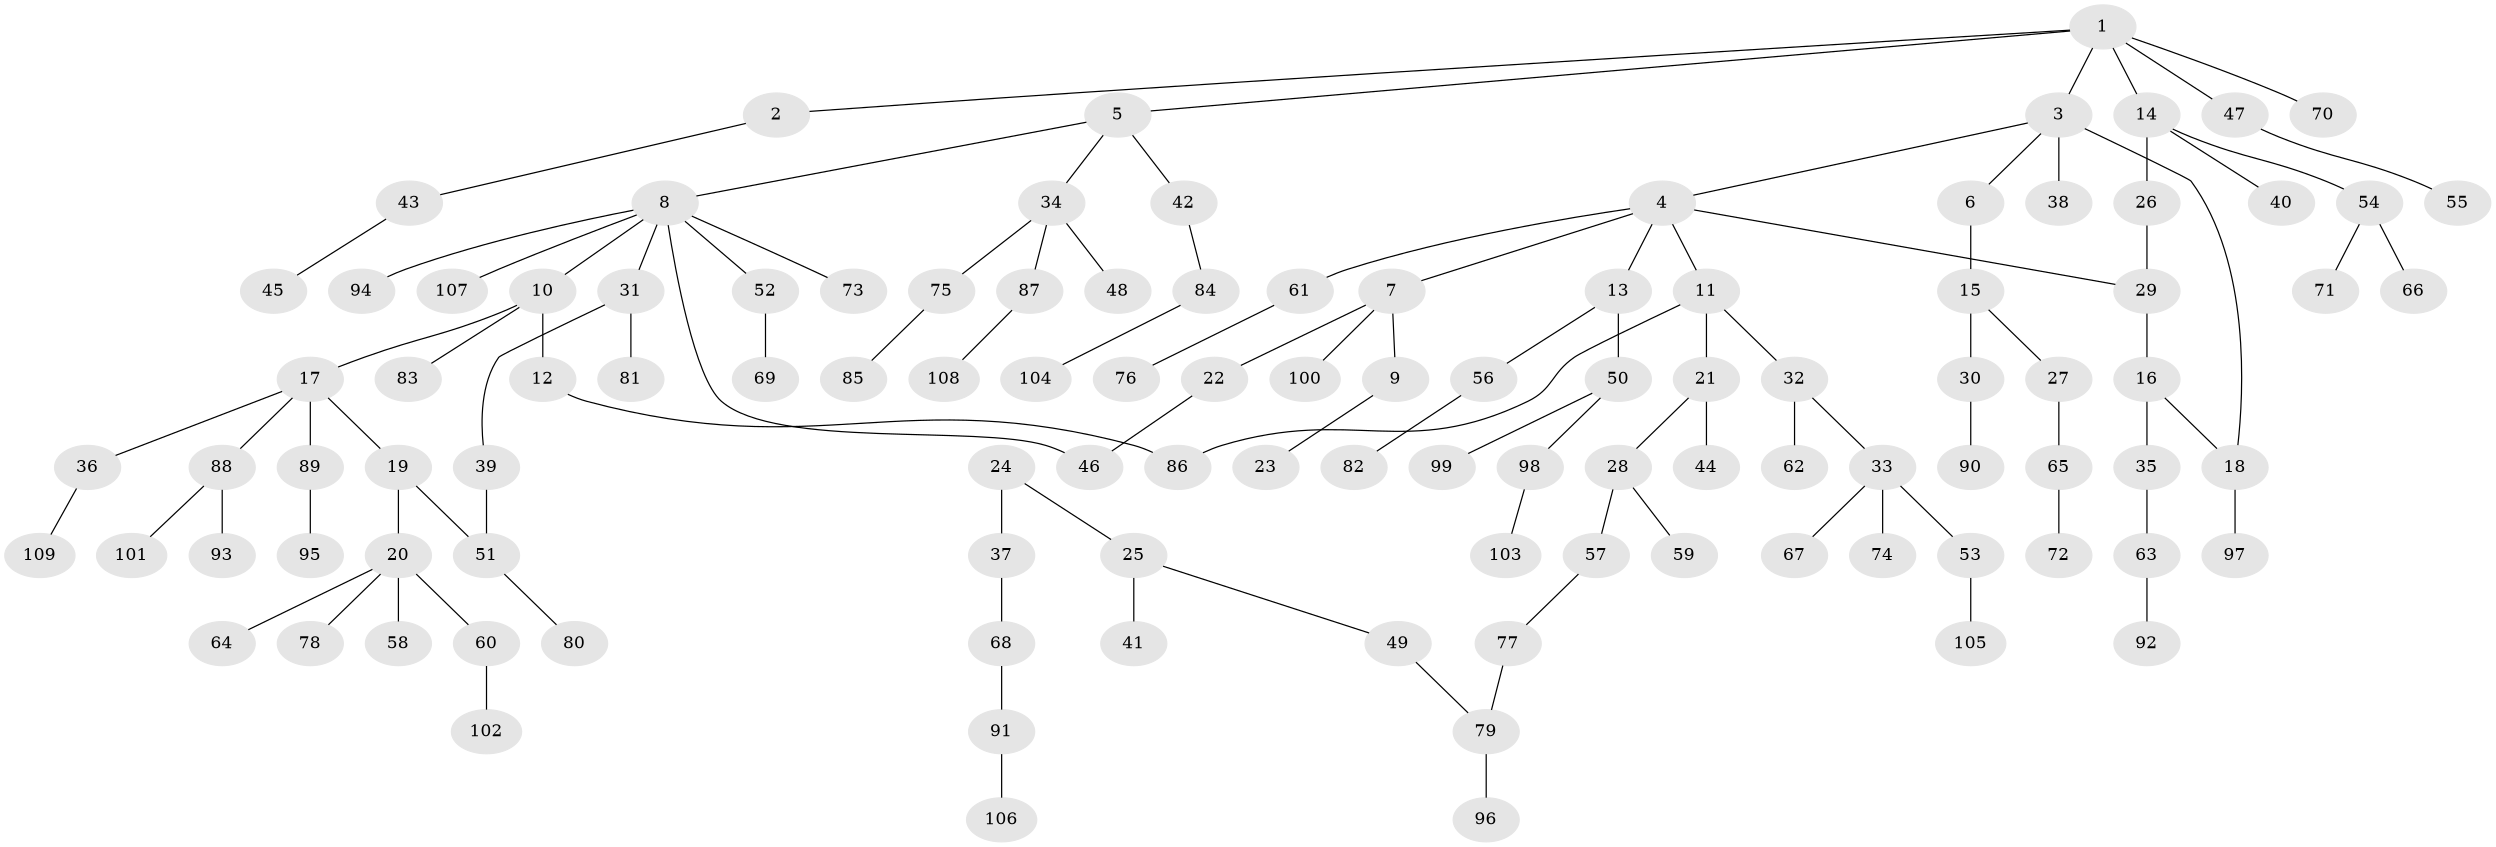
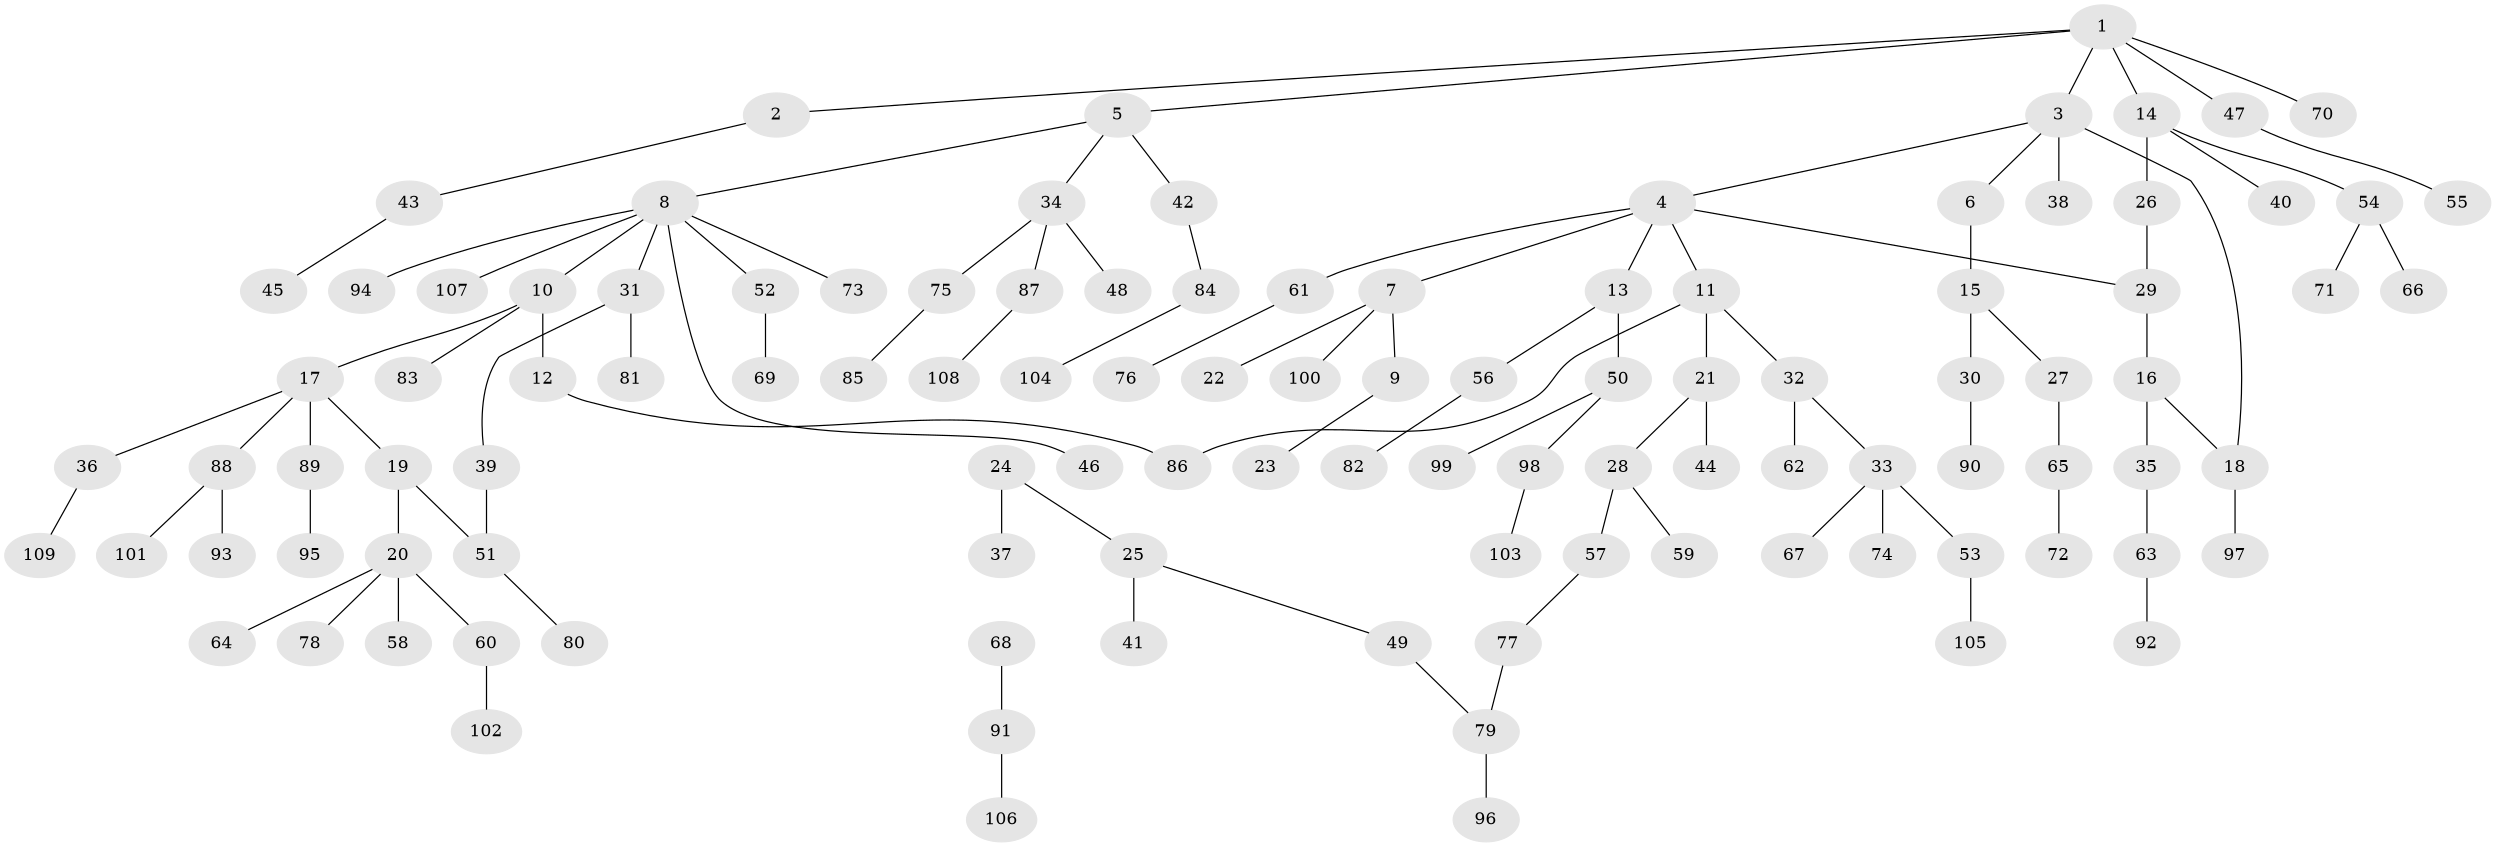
(1152, 423) -> none
(1002, 600) -> none
